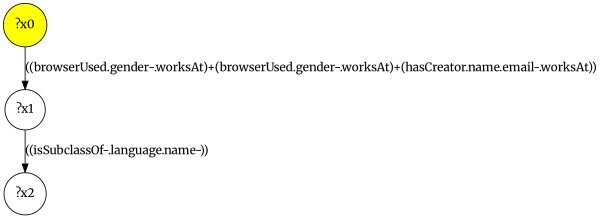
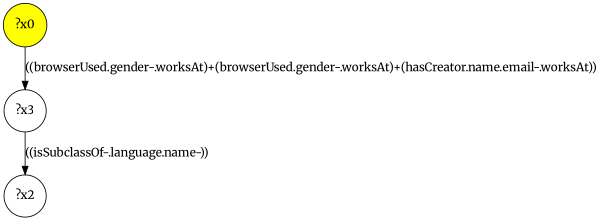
(25, 110) -> (25, 111)
